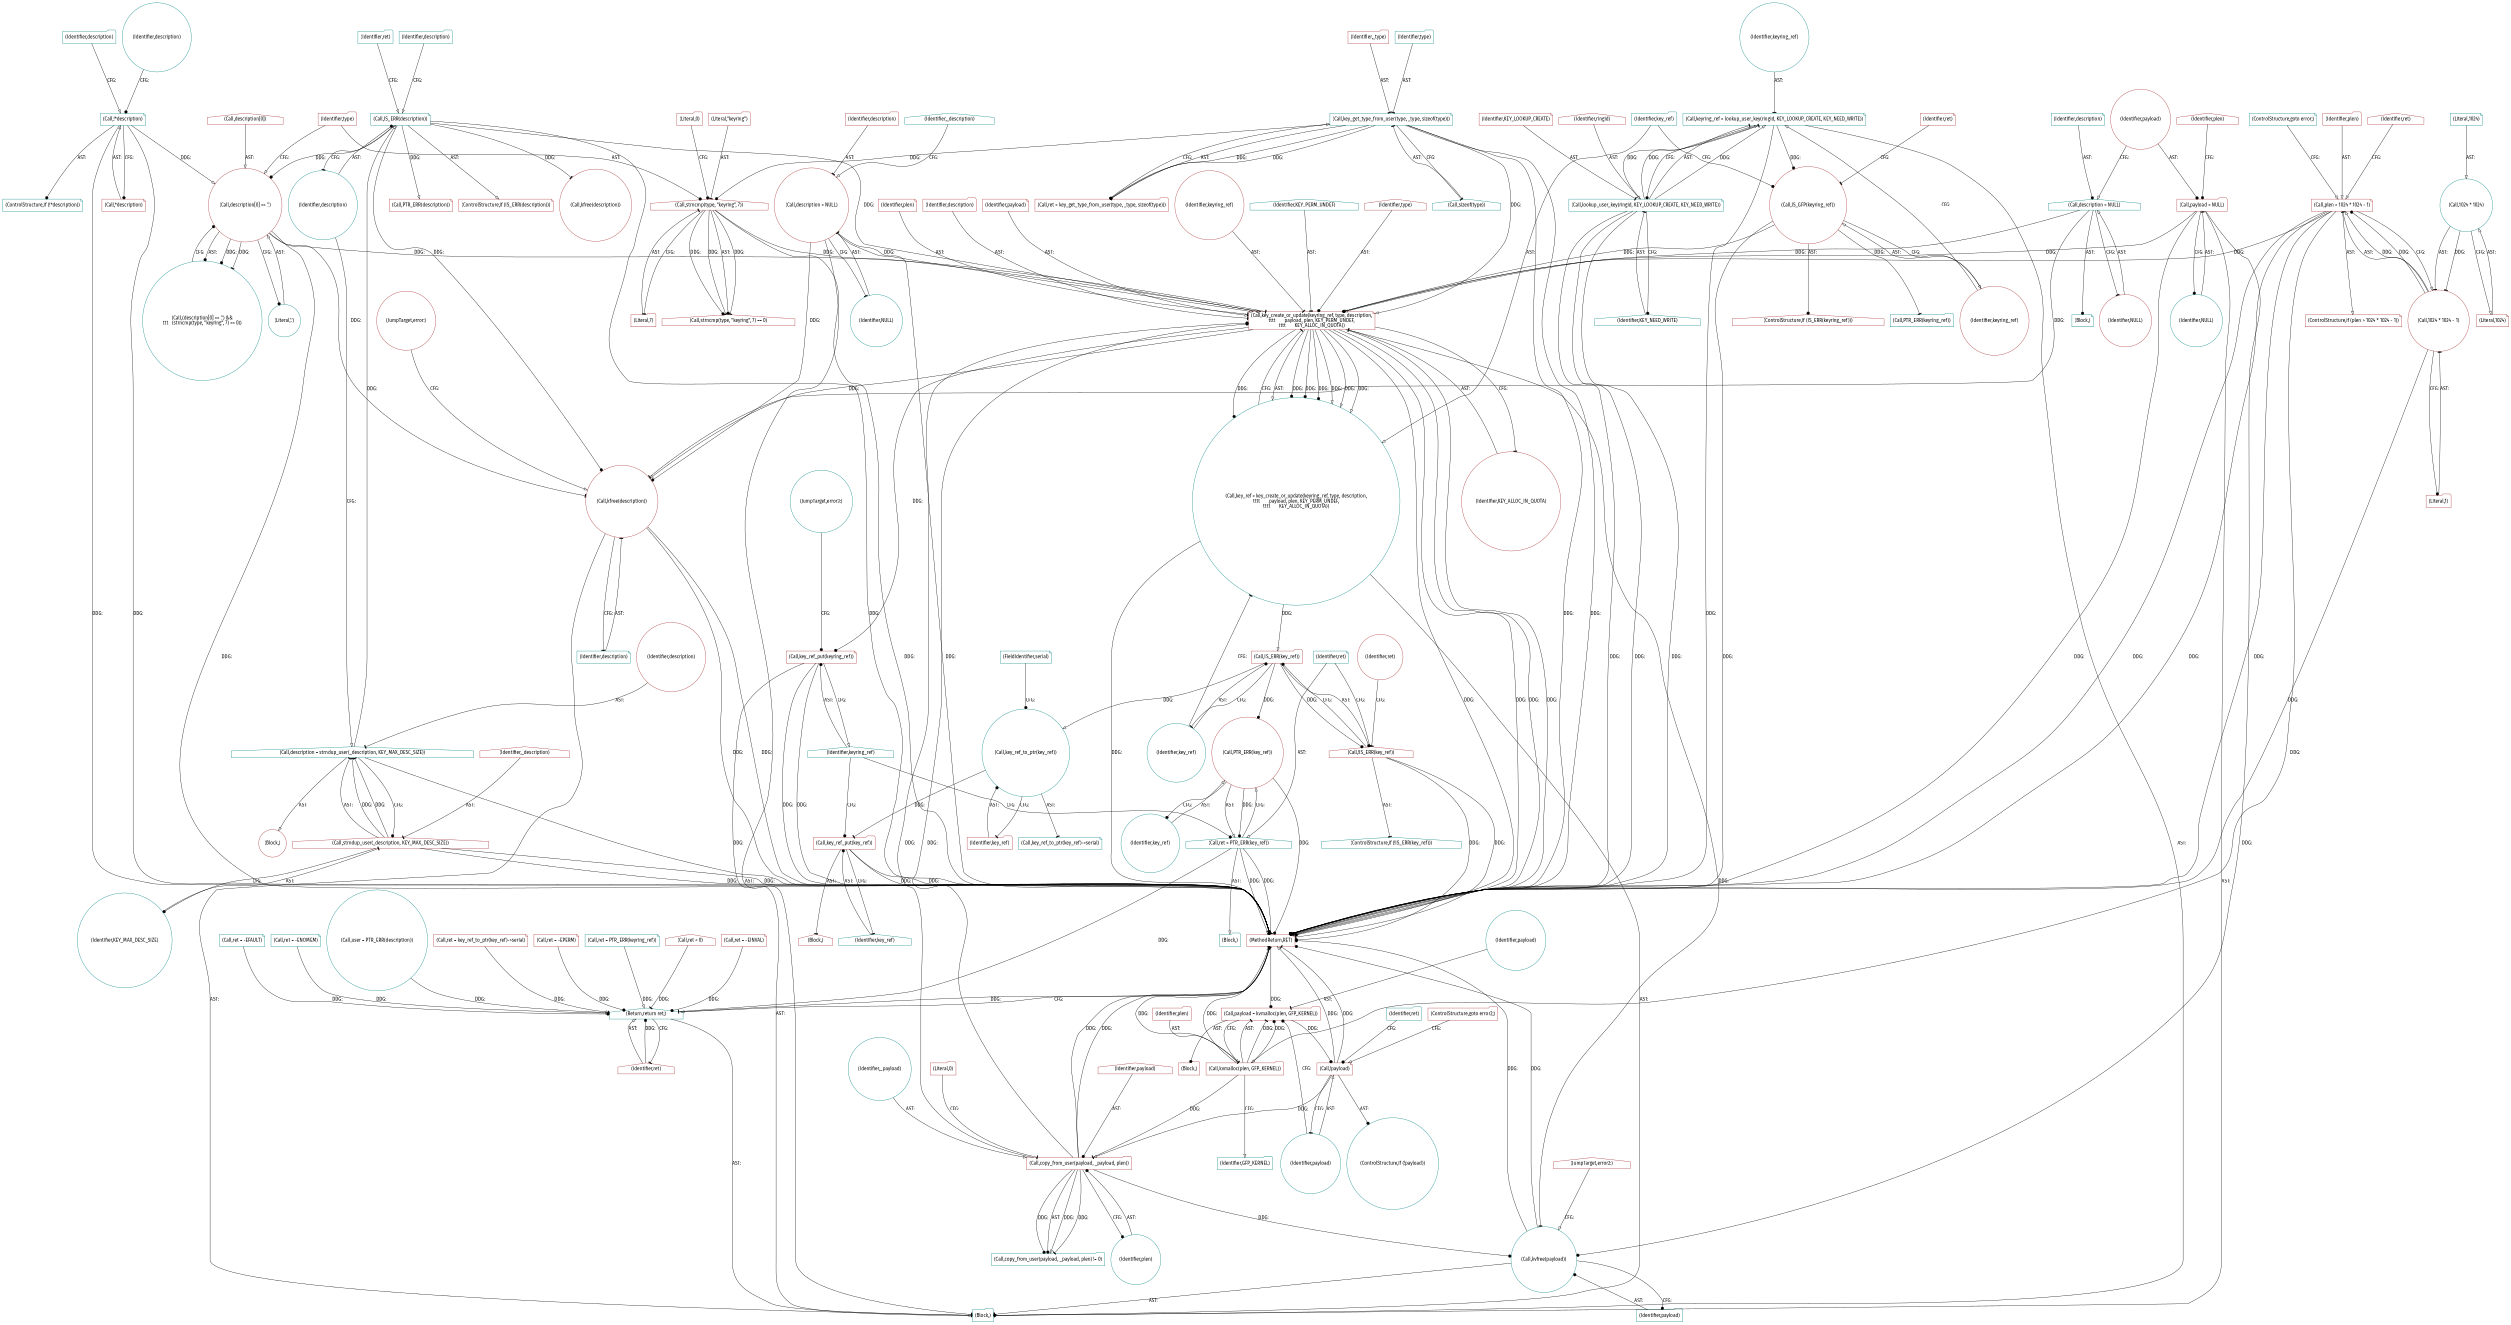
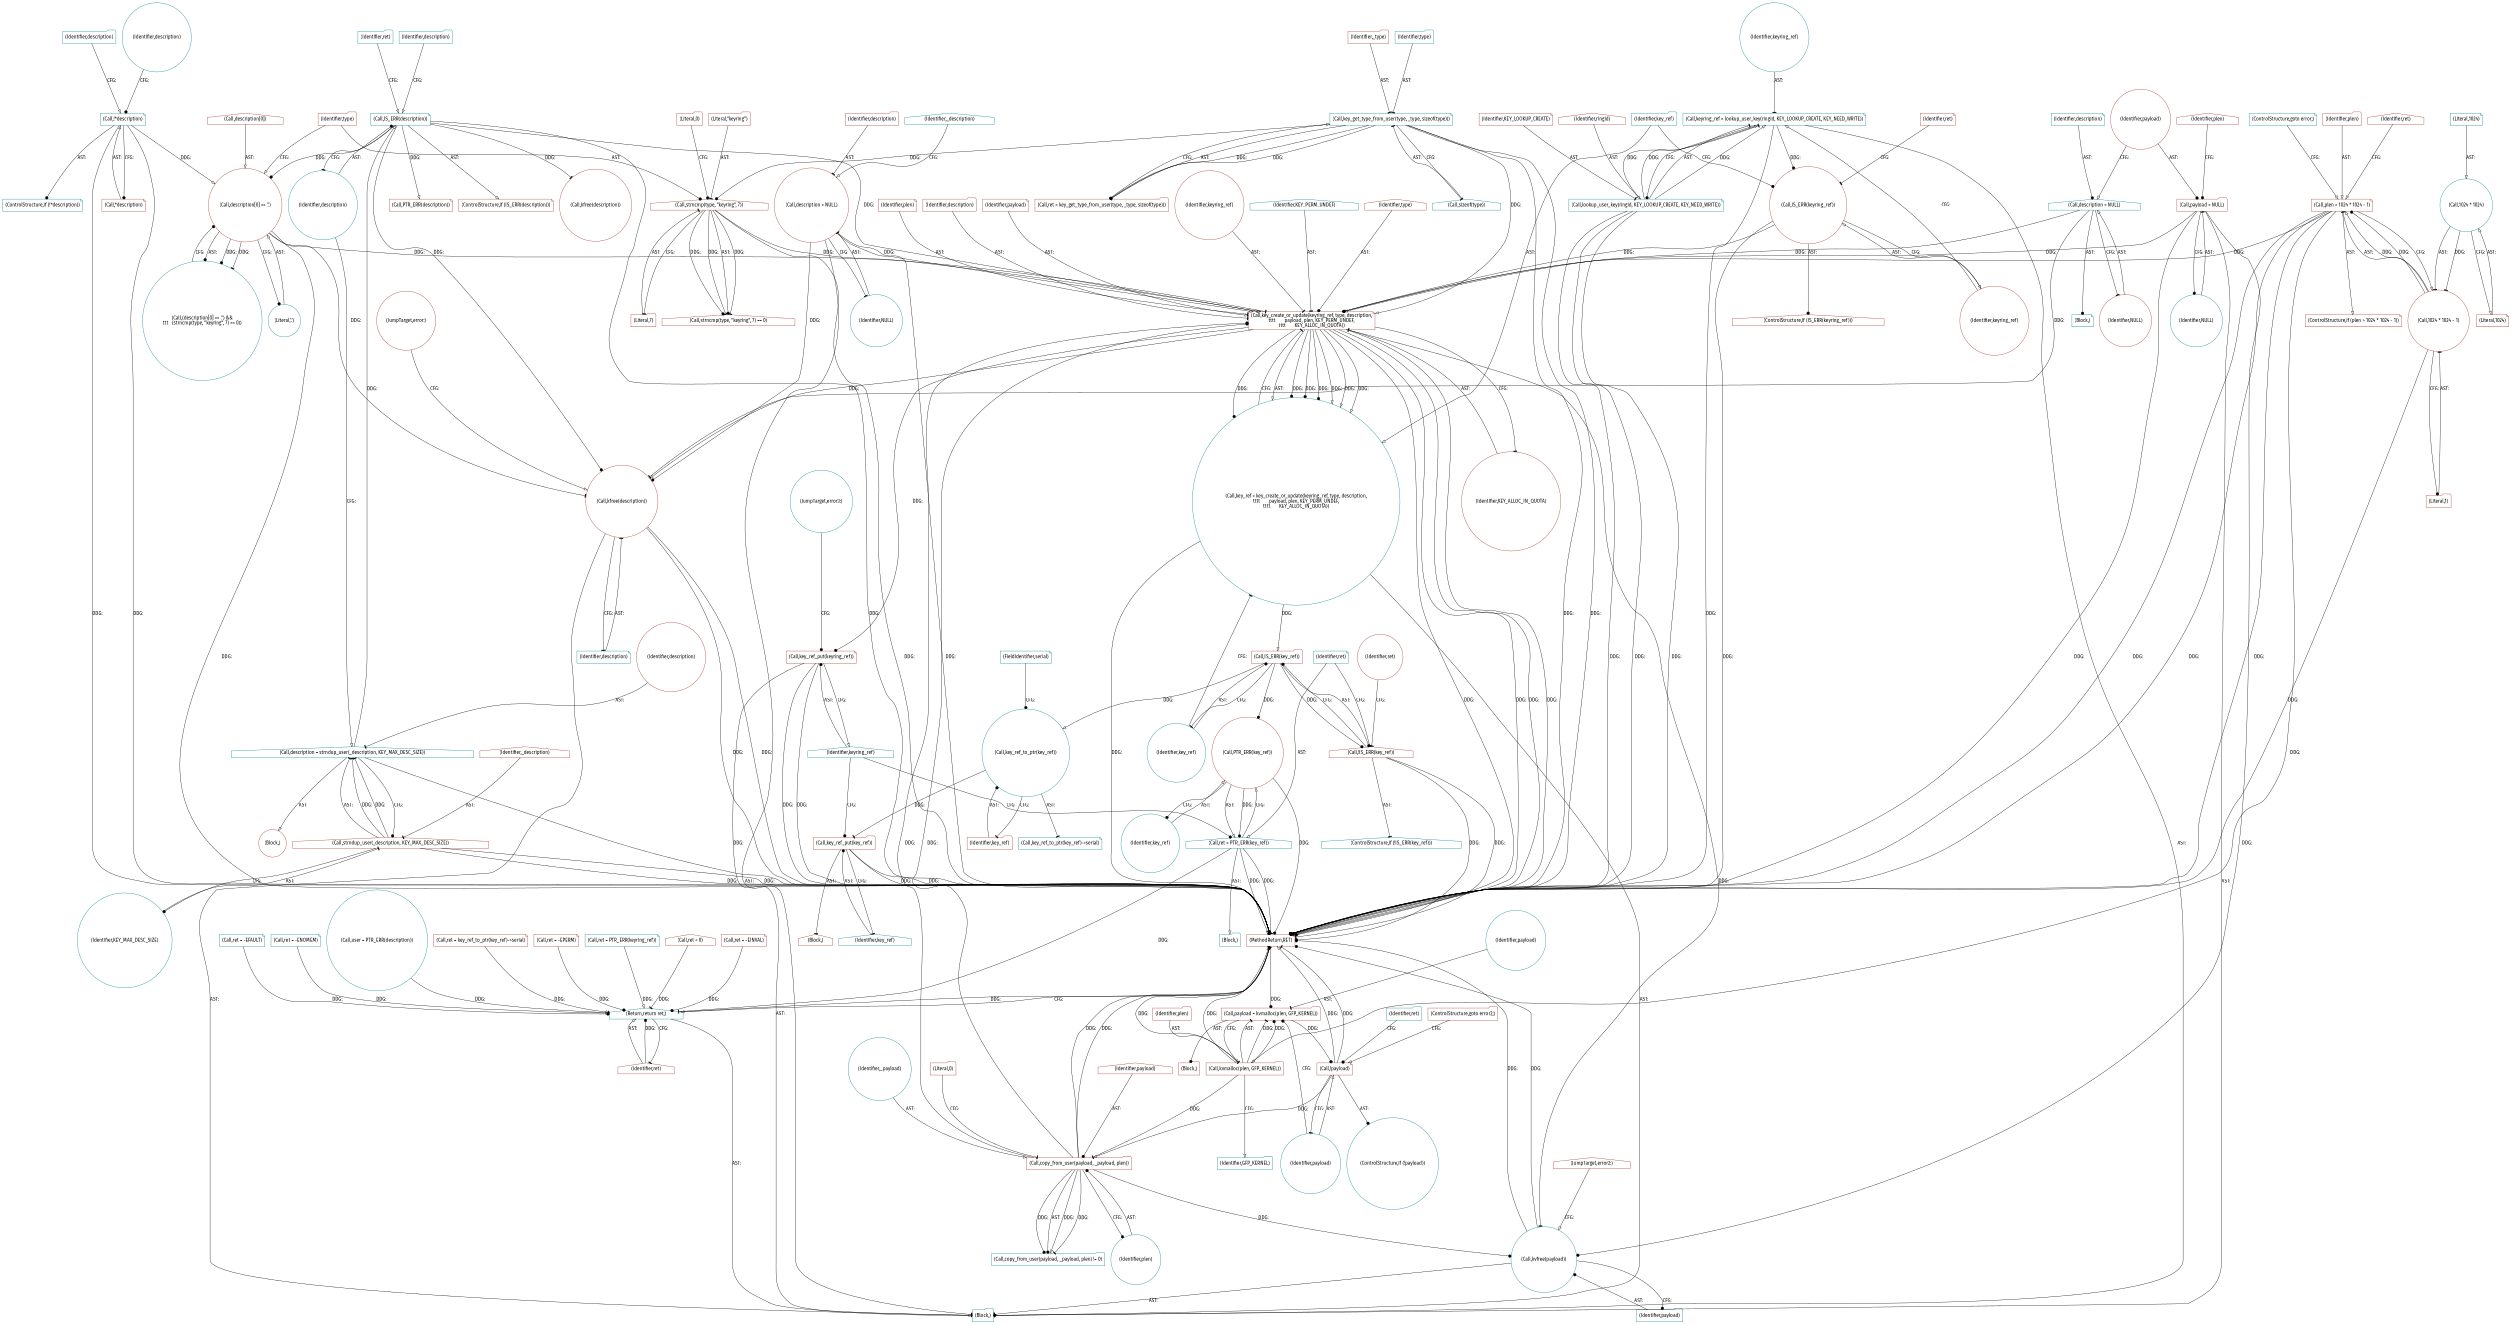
(1808, 205) -> (1808, 205)
(1648, 321) -> none
(1922, 321) -> none
